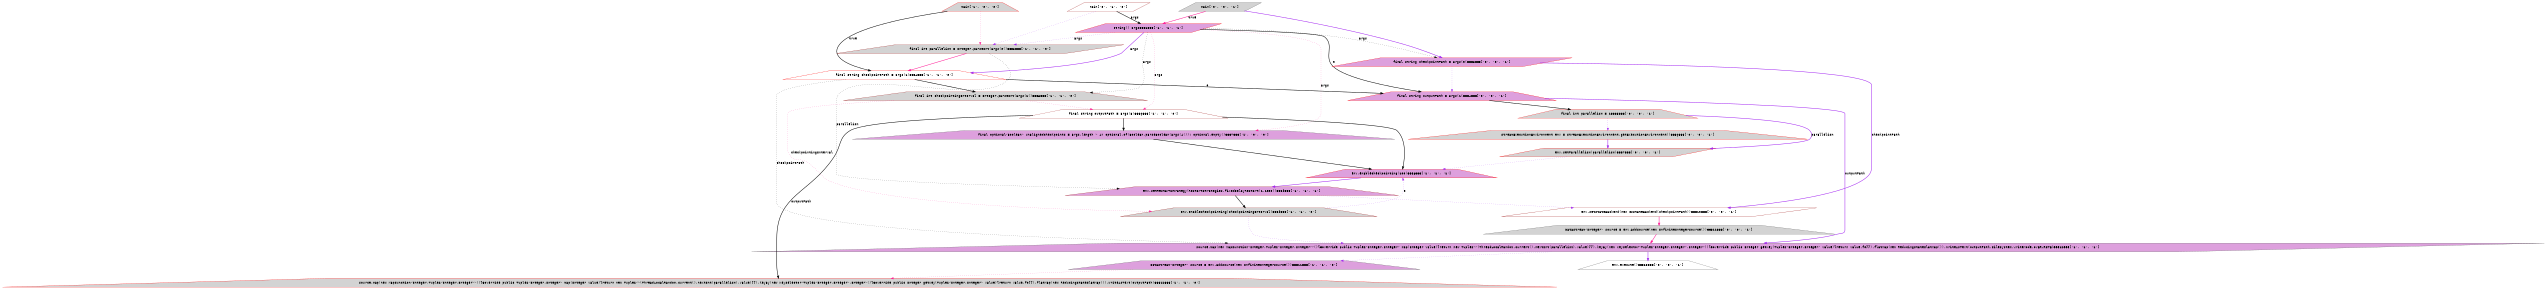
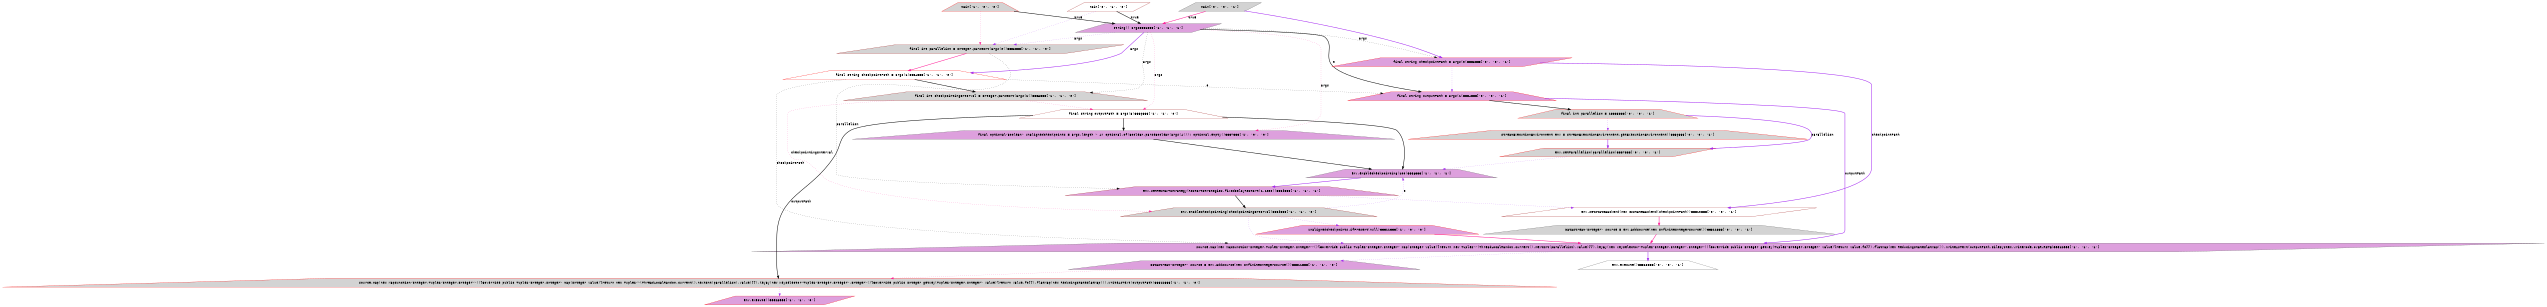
(1135, 18) -> (1135, 18)
(869, 28) -> (1063, 17)
(1148, 28) -> (1148, 28)
(1193, 86) -> (1193, 86)
(1401, 174) -> (1401, 174)
none -> (1367, 230)
none -> (780, 300)
